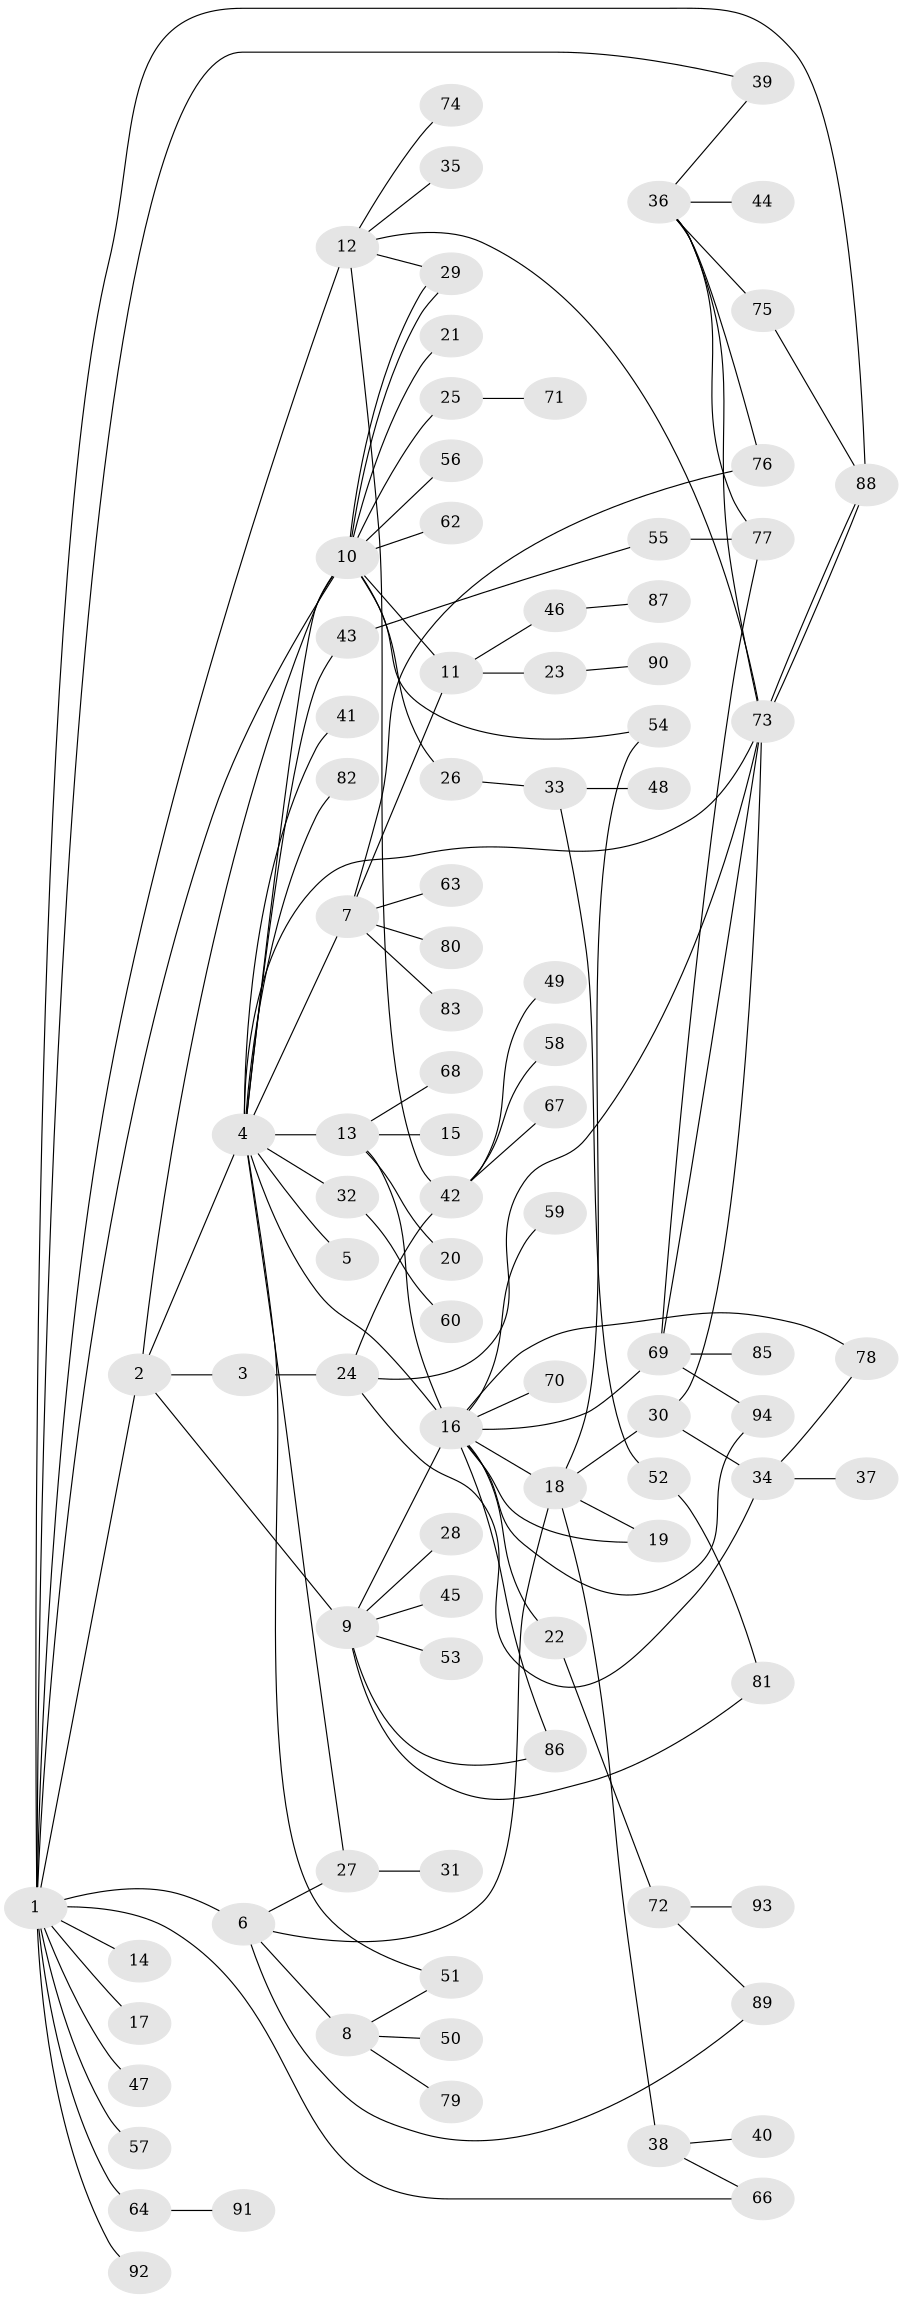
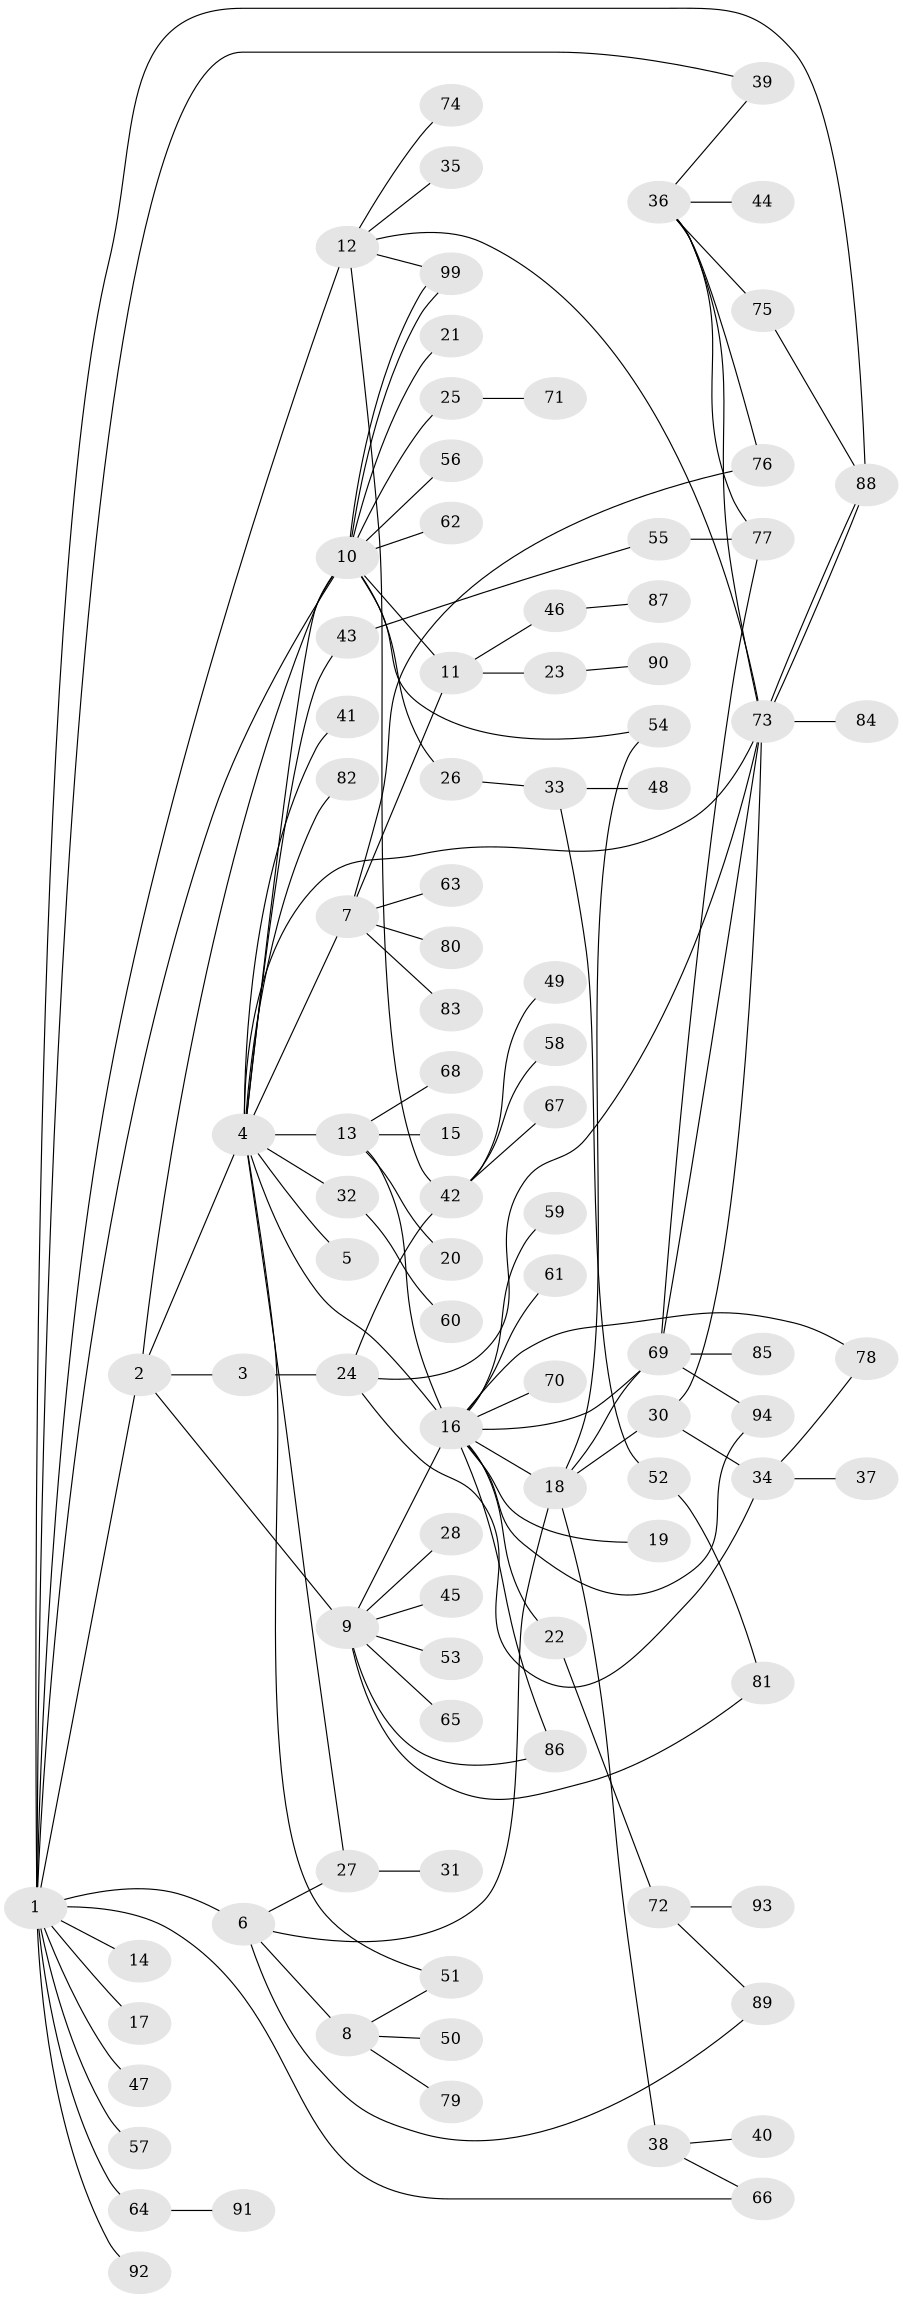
(451, 274) -> (451, 274)
none -> (867, 722)
none -> (555, 1276)
(607, 1515) -> (605, 1420)
none -> (451, 1721)
